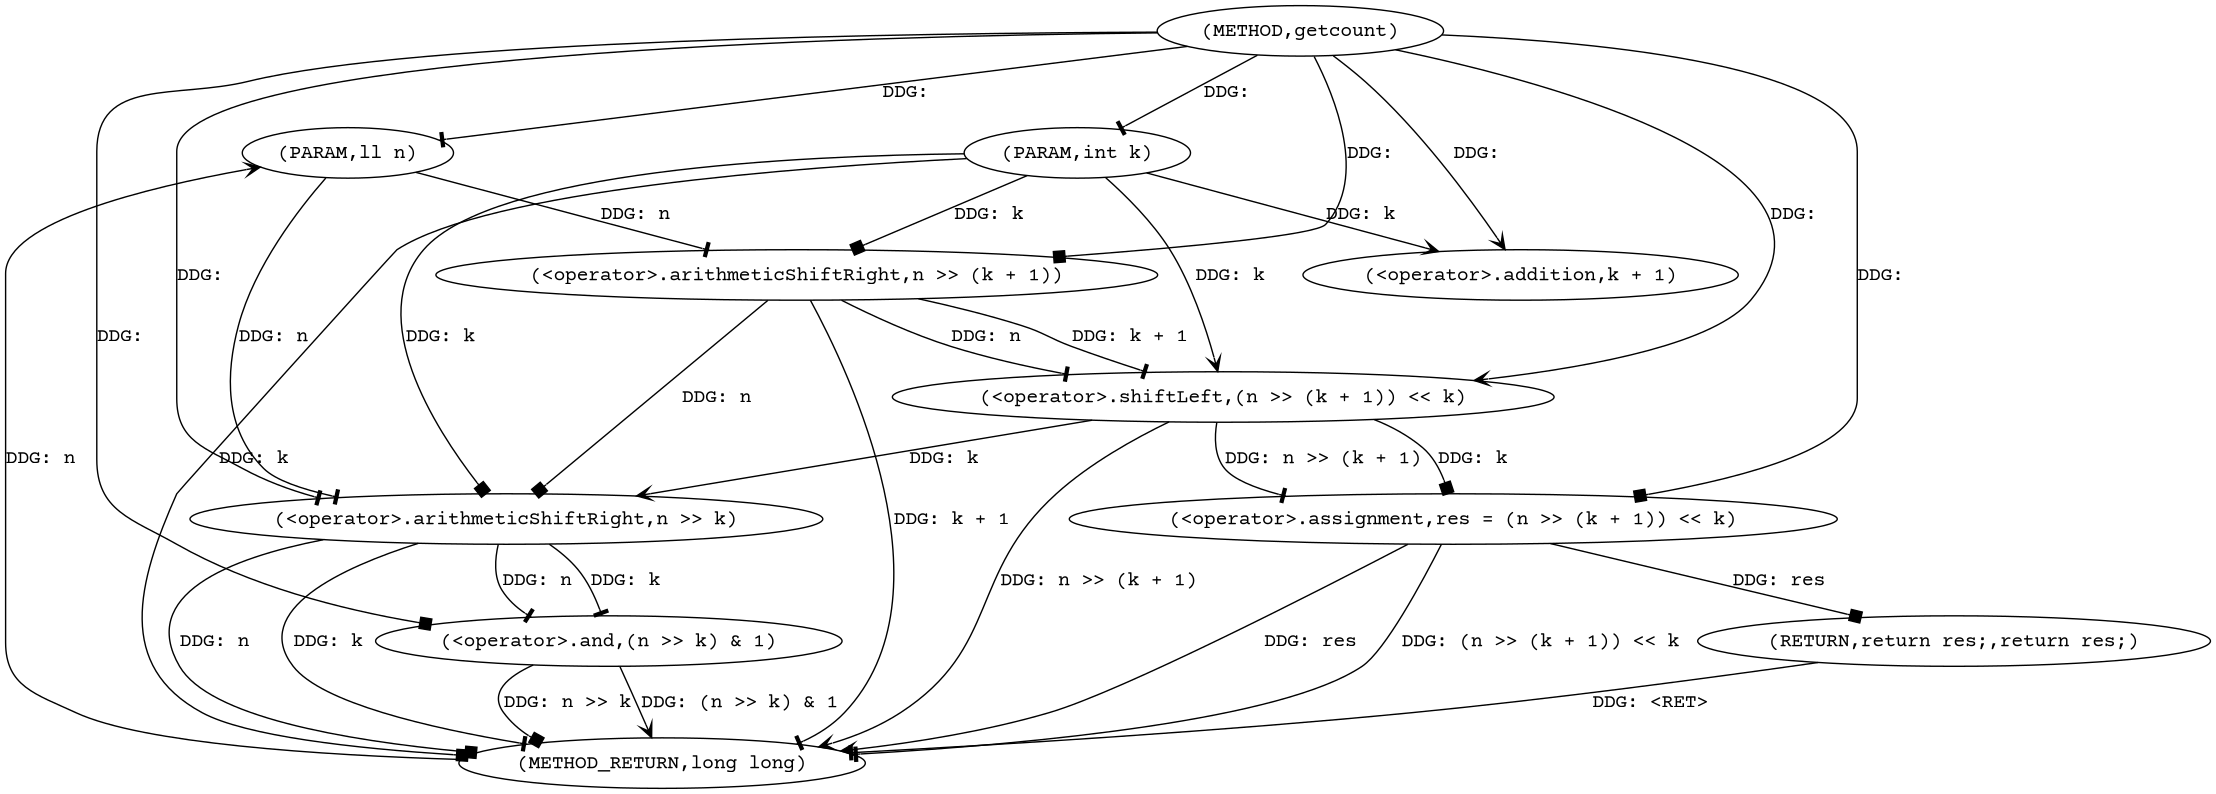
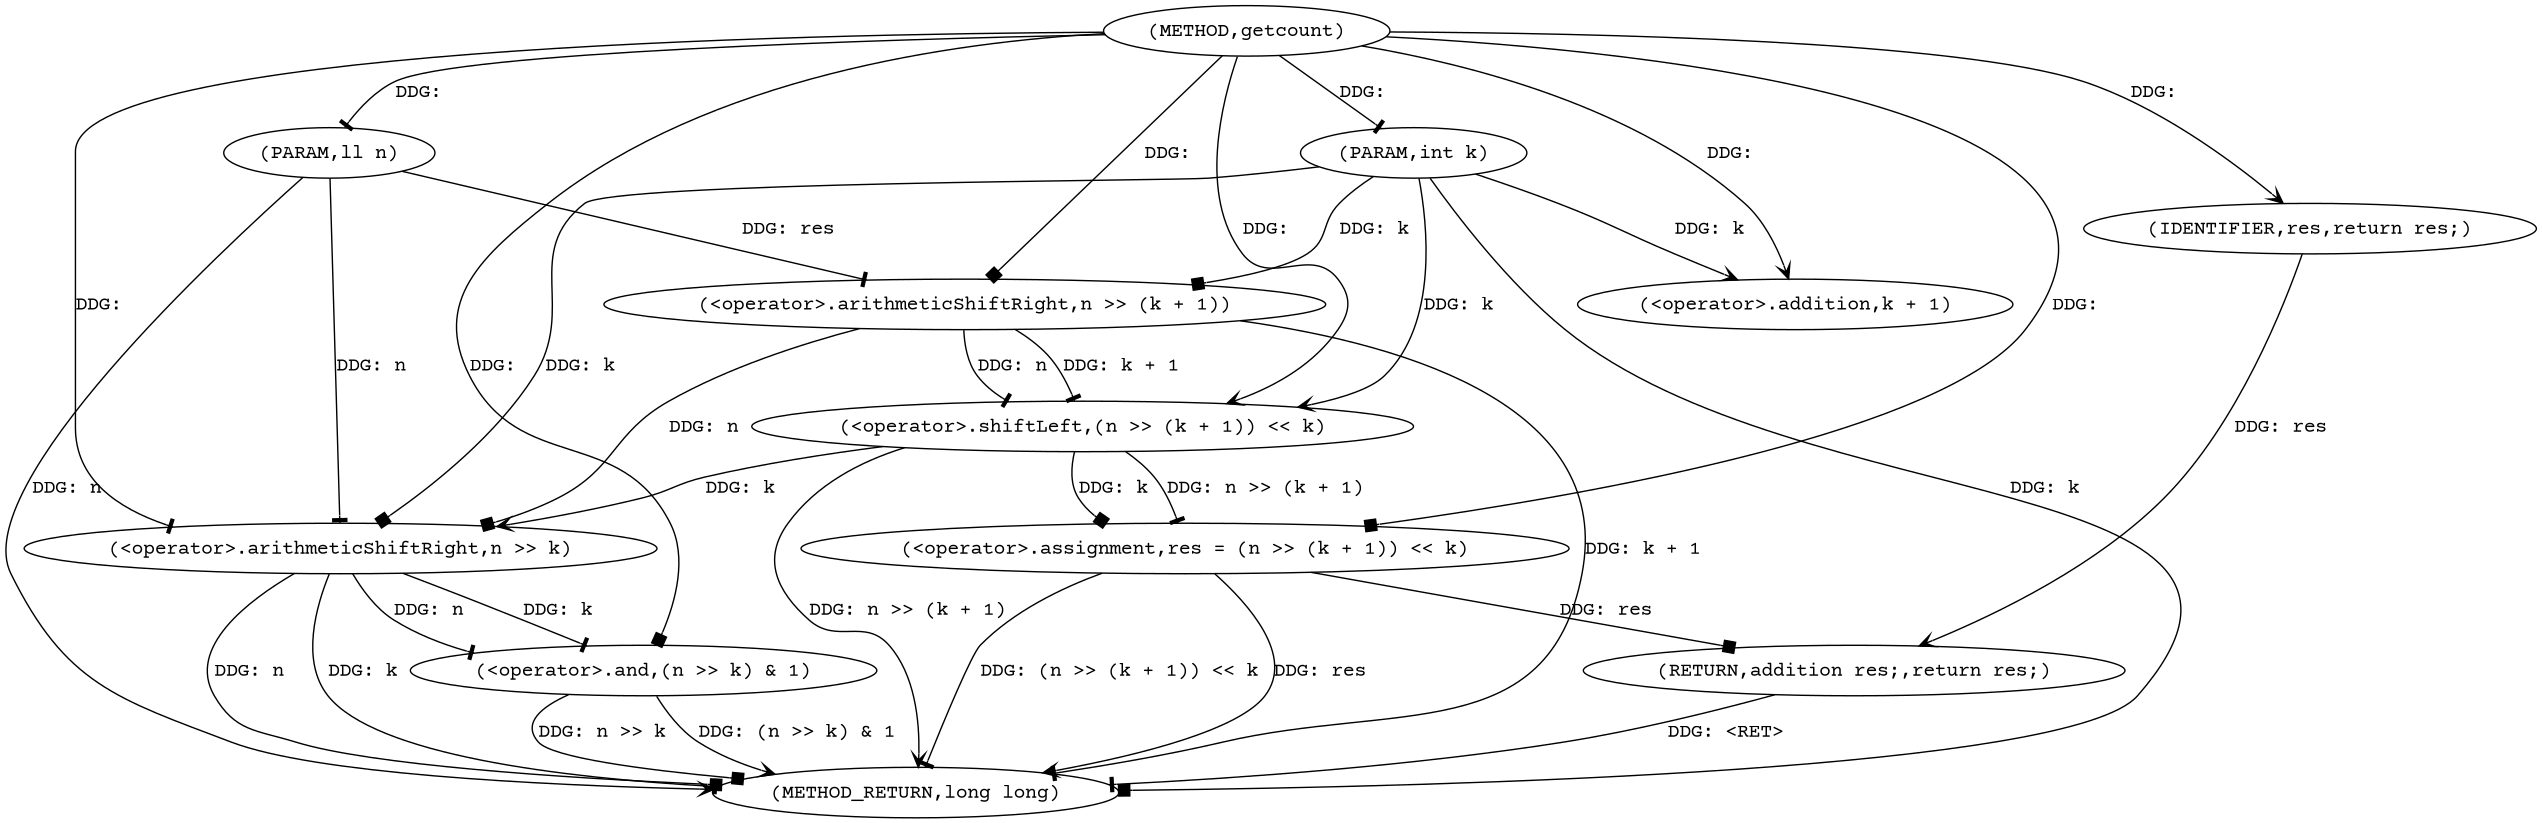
(635, 214) -> (789, 229)
none -> (2310, 229)
(6, 570) -> (86, 673)
(1954, 641) -> (1854, 671)
